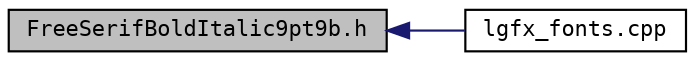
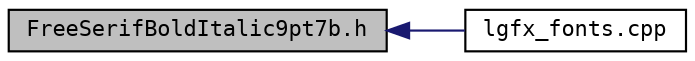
(198, 31) -> (198, 31)
